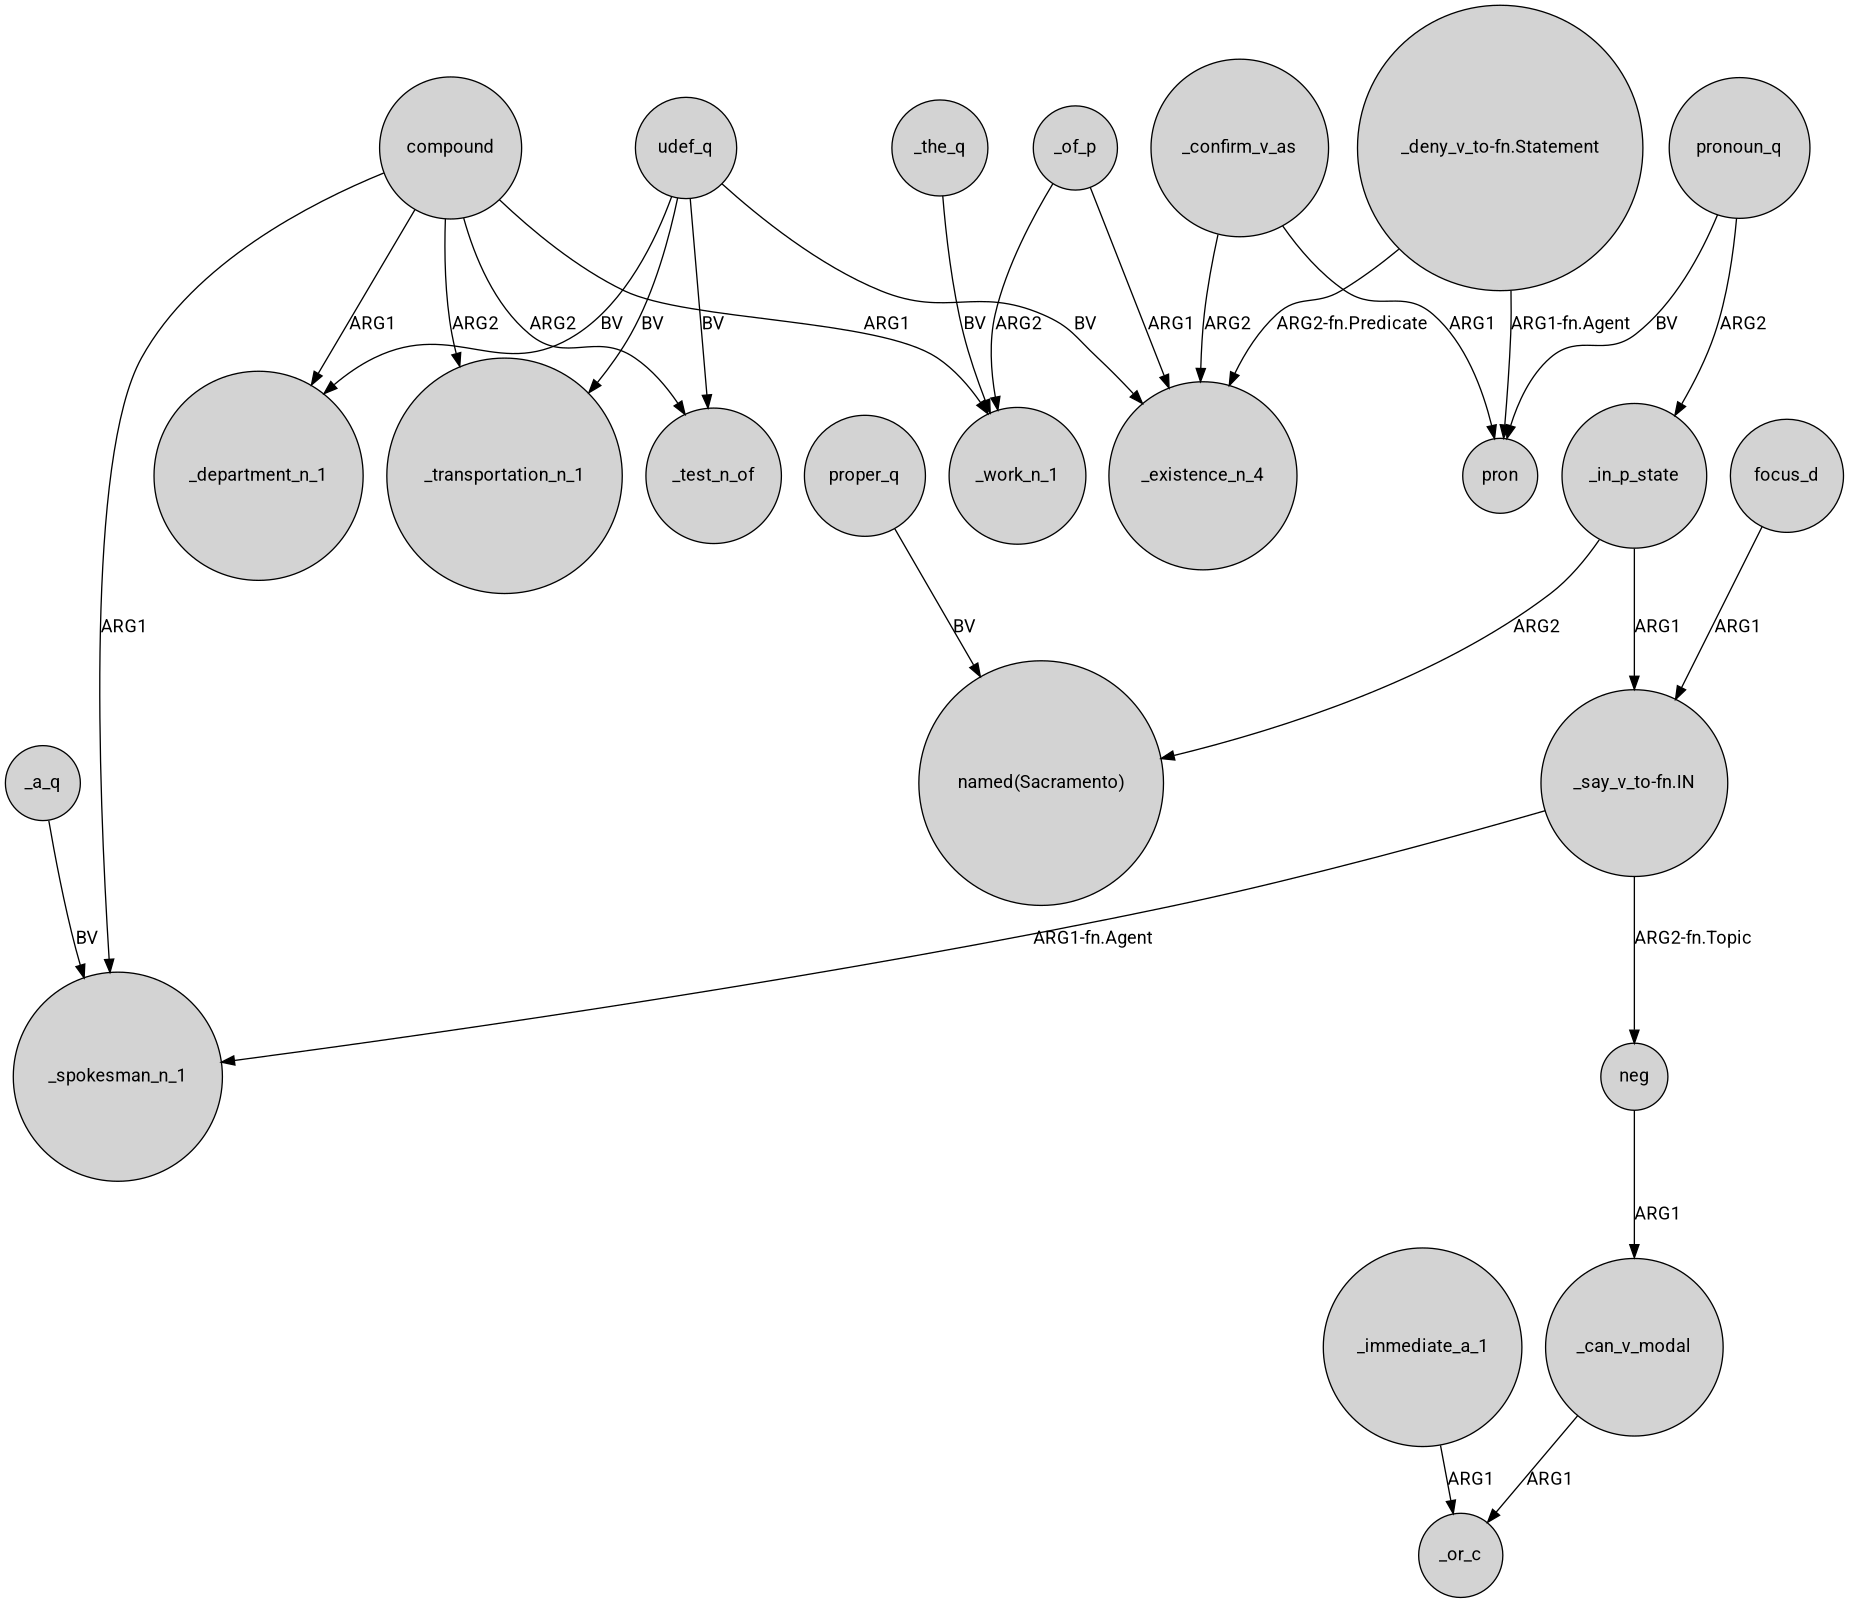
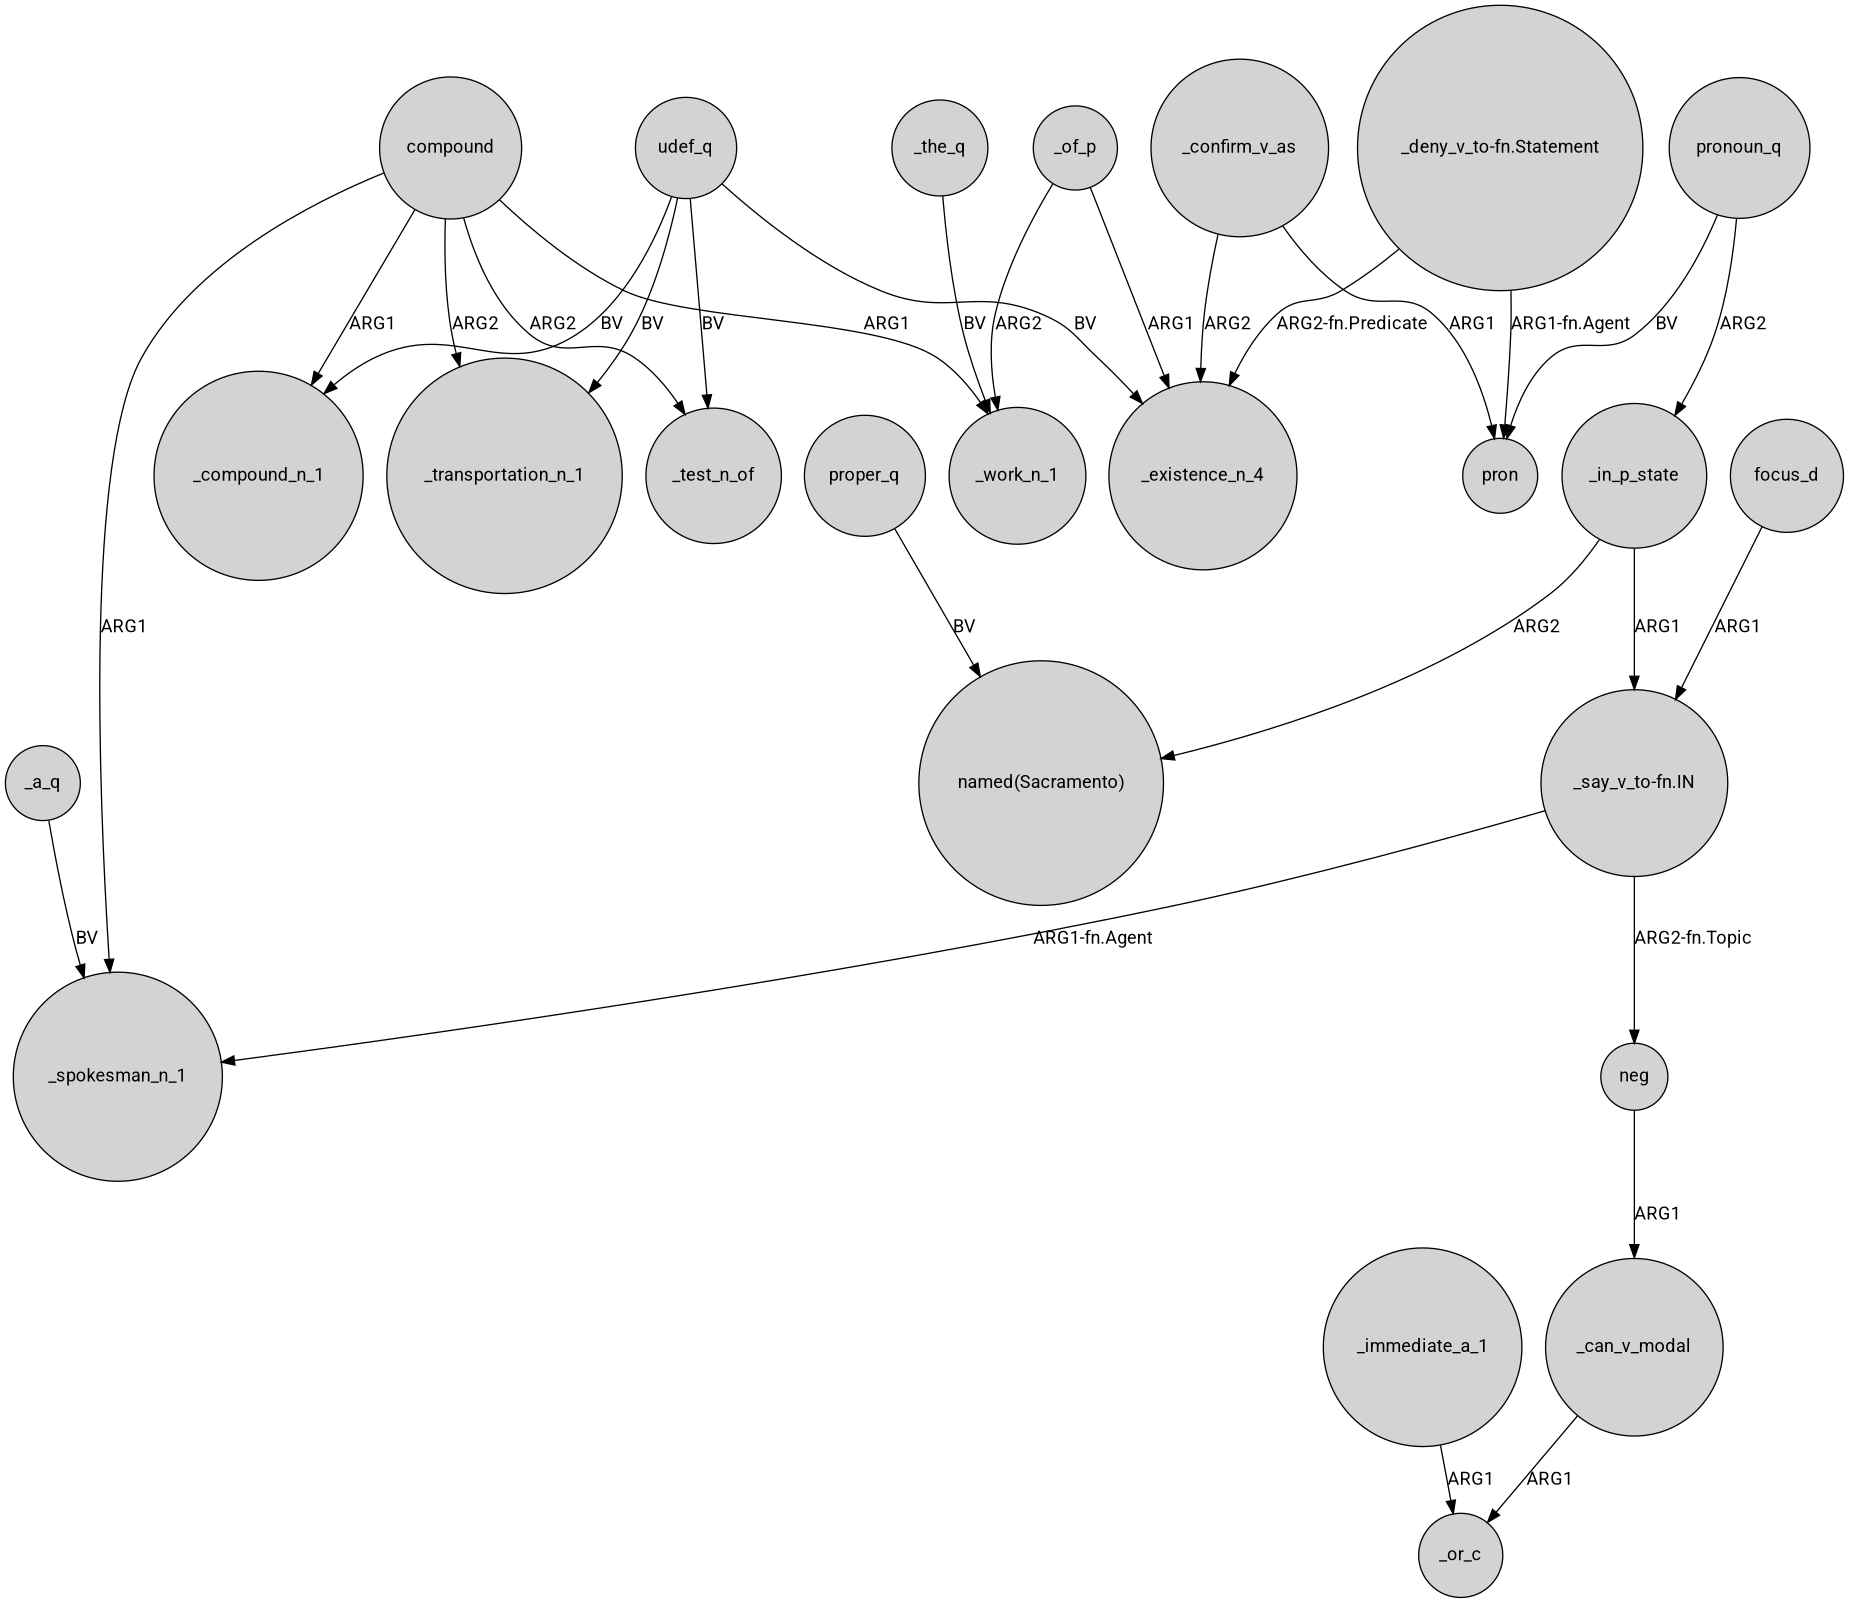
(259, 476) -> (259, 476)
